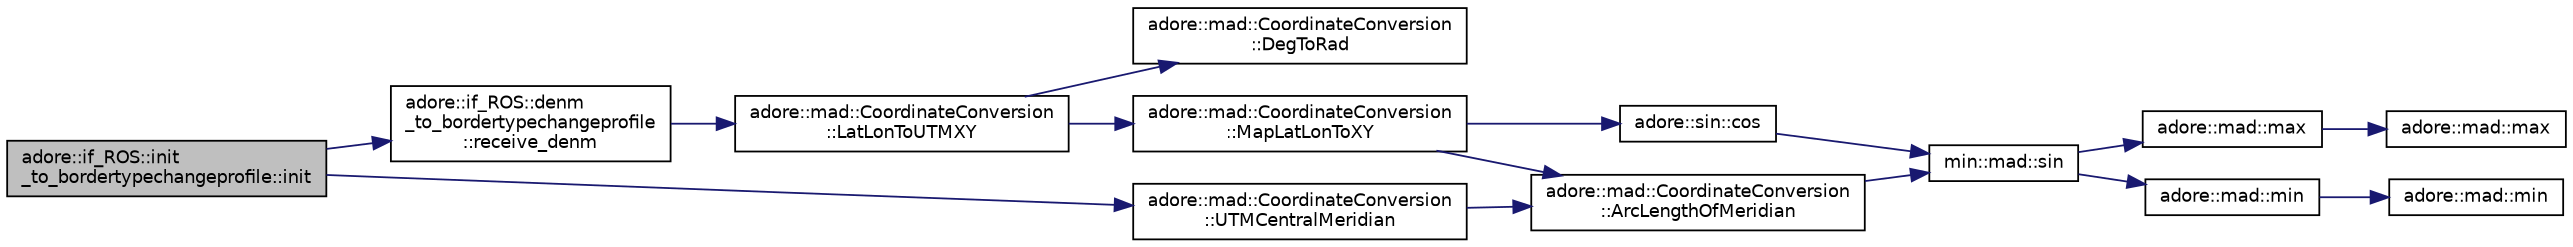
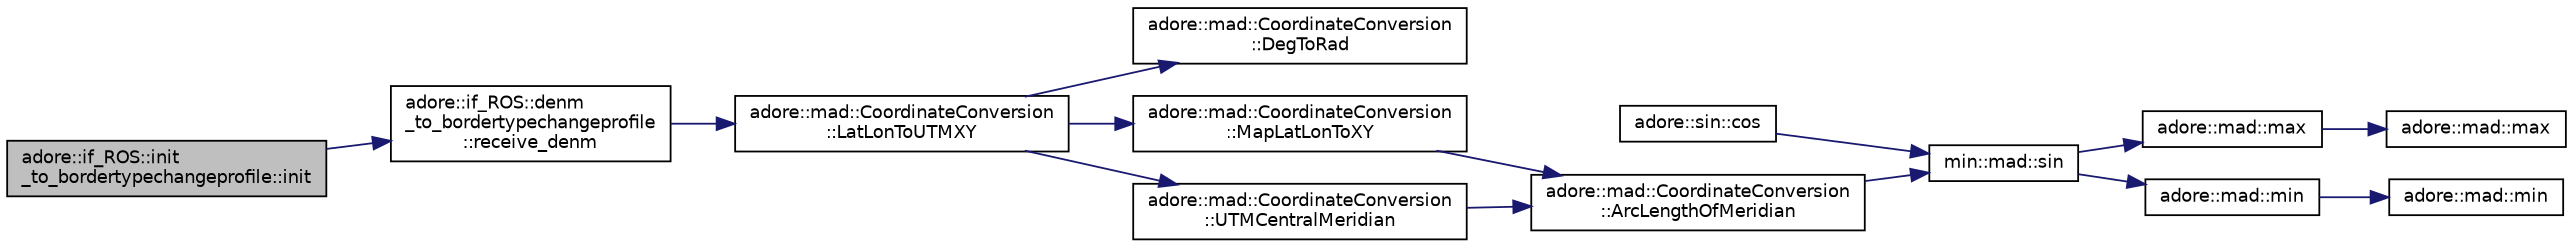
(1534, 124) -> none
(721, 190) -> (1092, 166)
